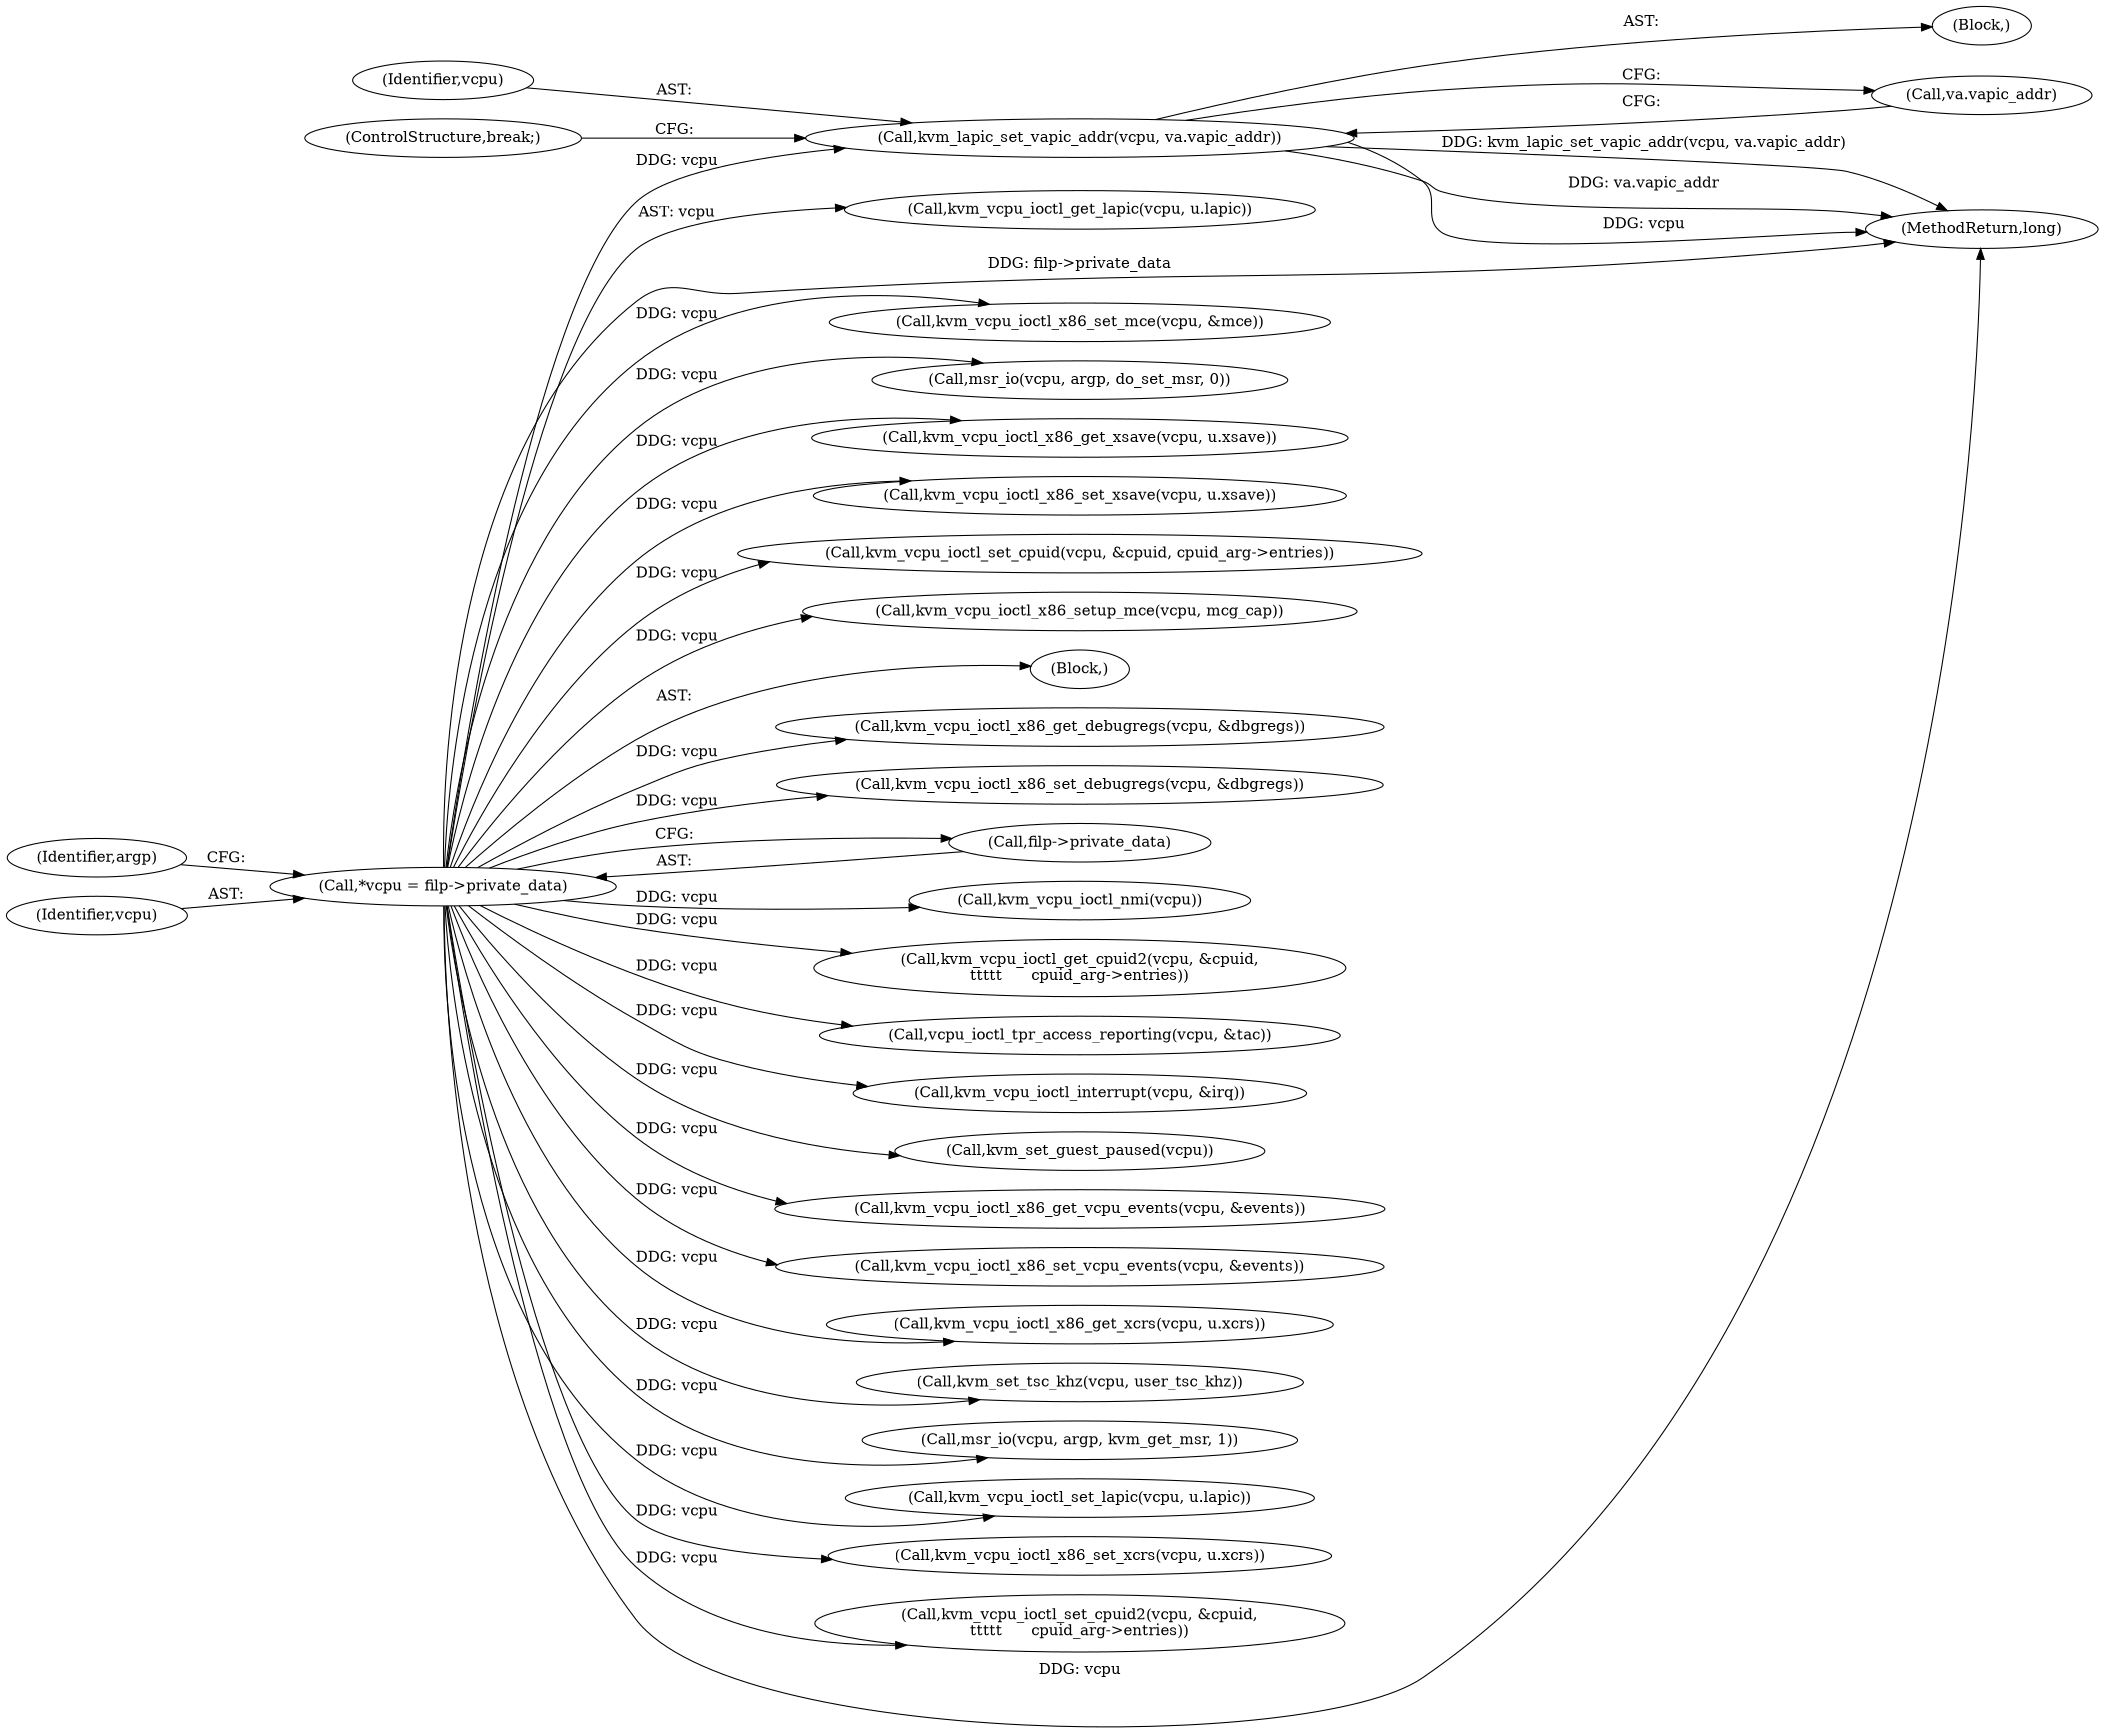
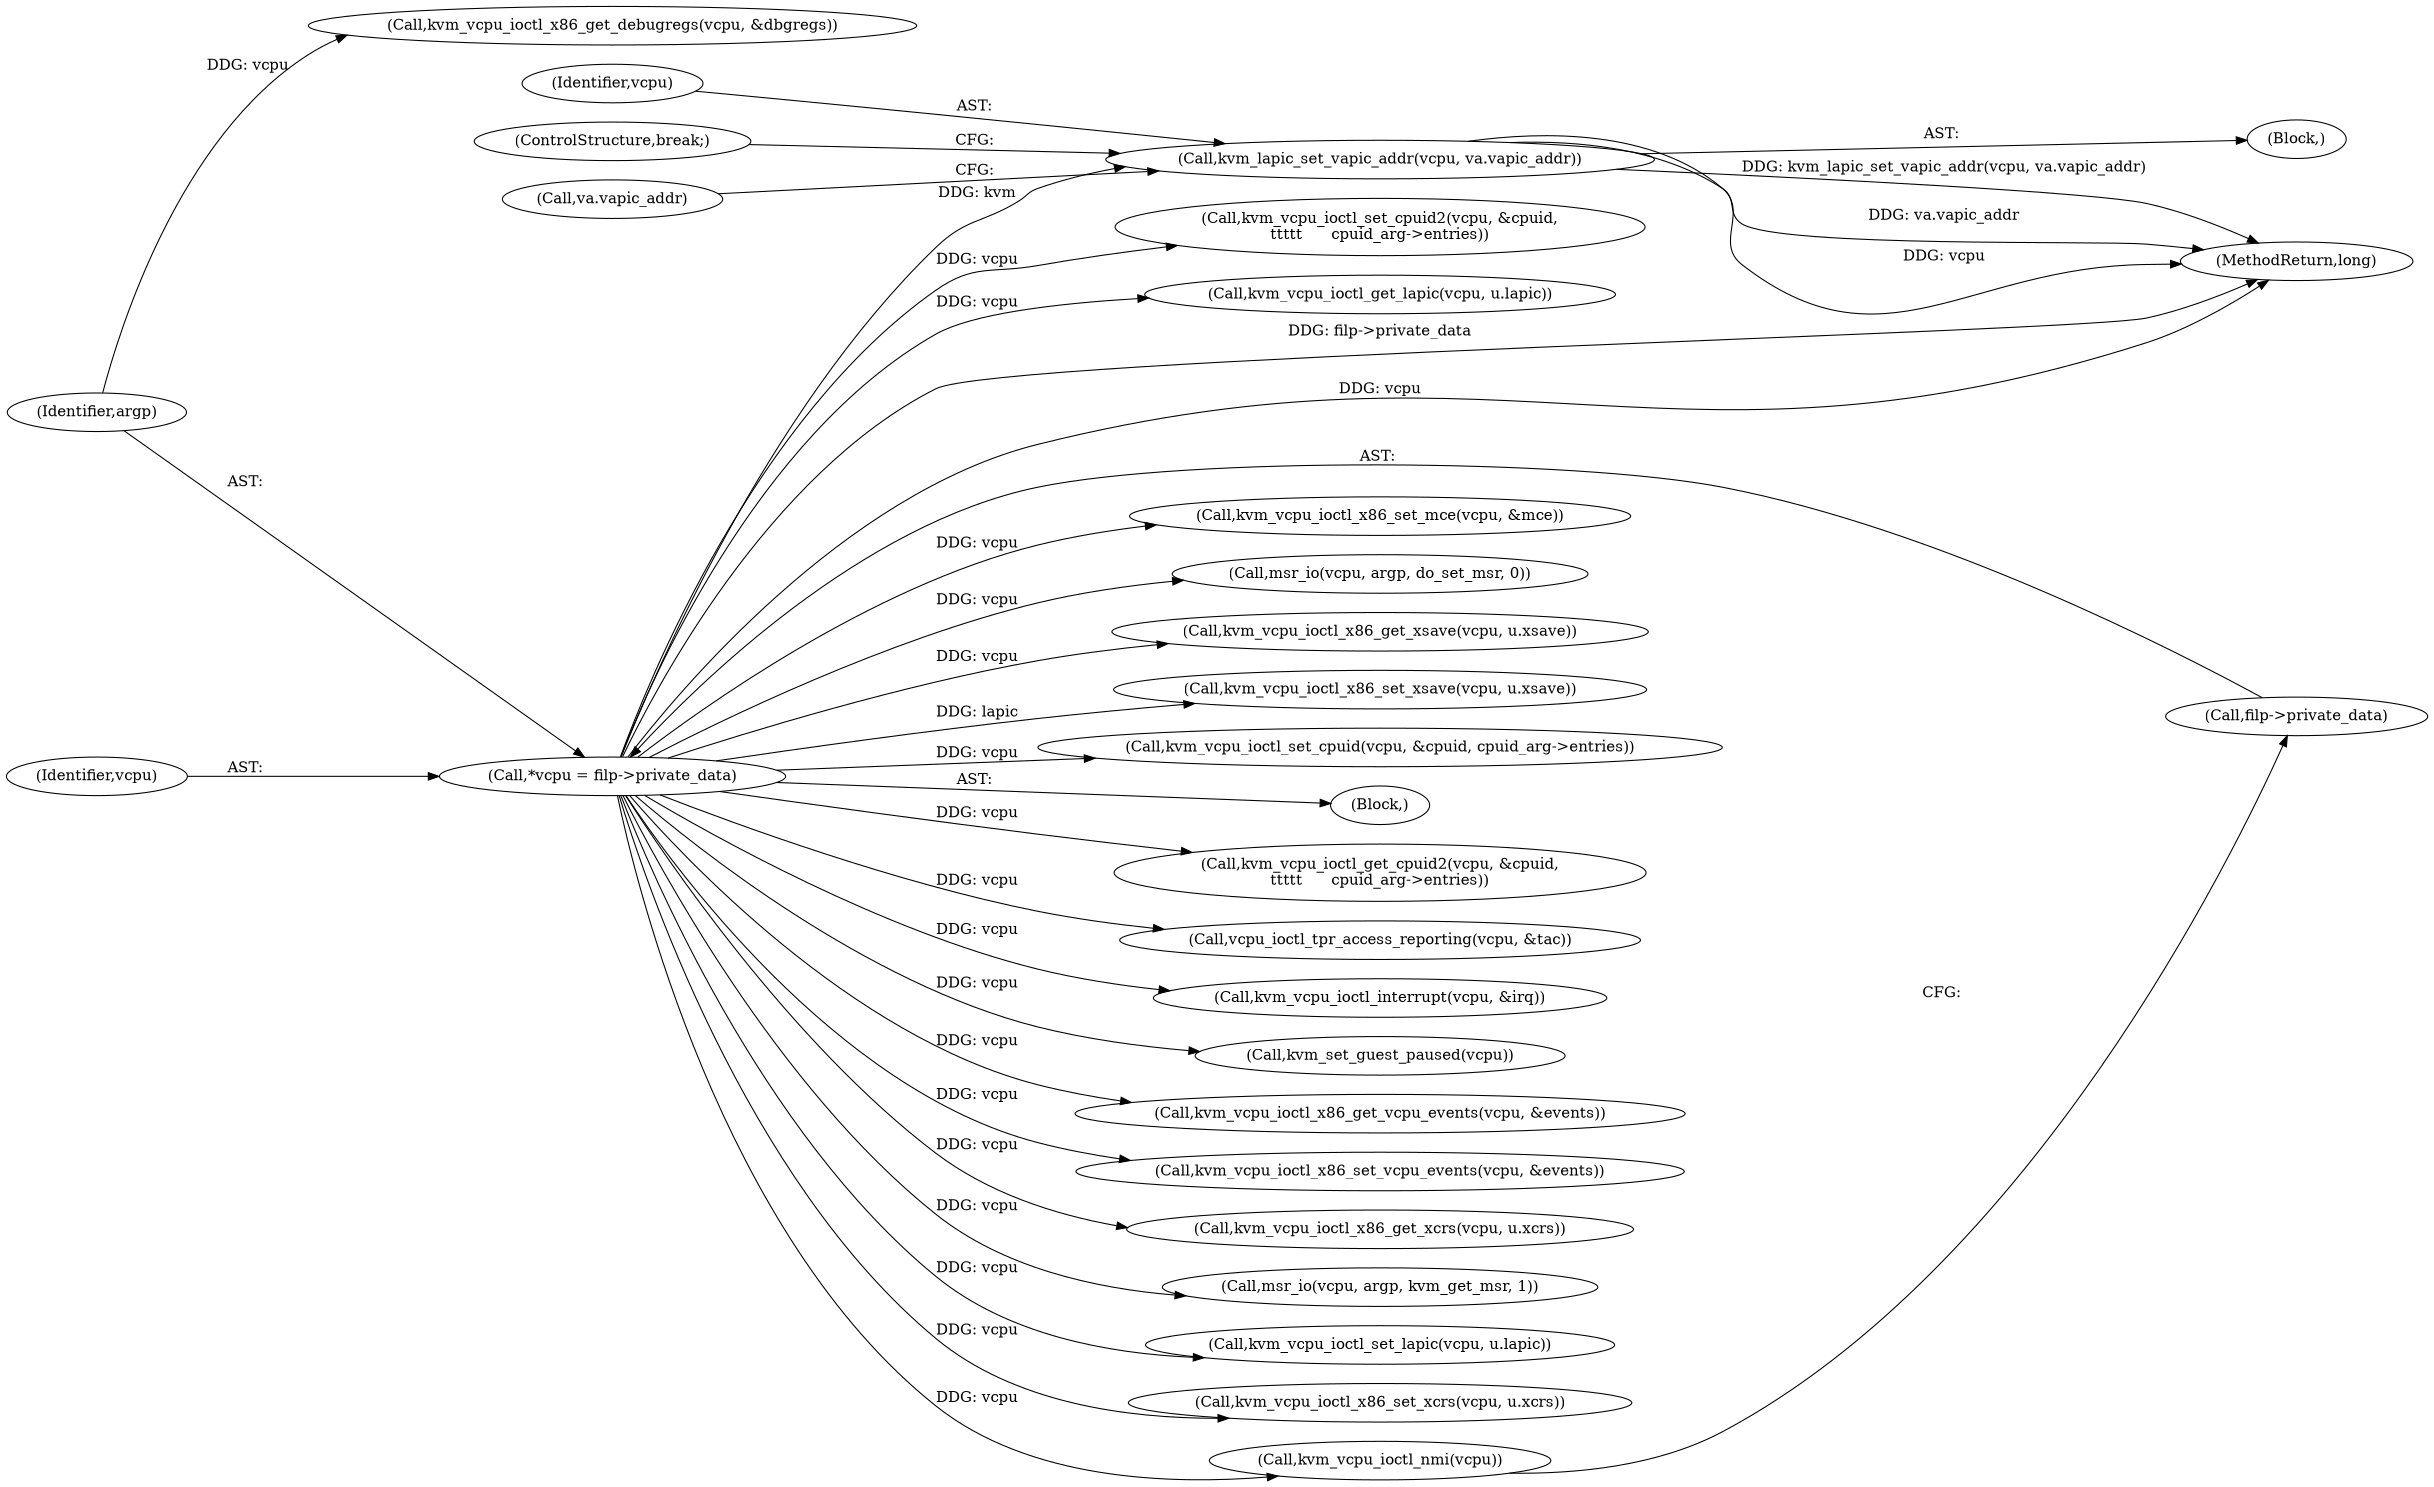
(1524, 86) -> none
(677, 161) -> (977, 193)
(677, 213) -> (977, 303)
(677, 505) -> (977, 713)
(1080, 611) -> none
(650, 783) -> (185, 191)
(1080, 785) -> none
(728, 842) -> (1983, 1215)
(229, 858) -> (248, 482)
(1080, 1382) -> none
